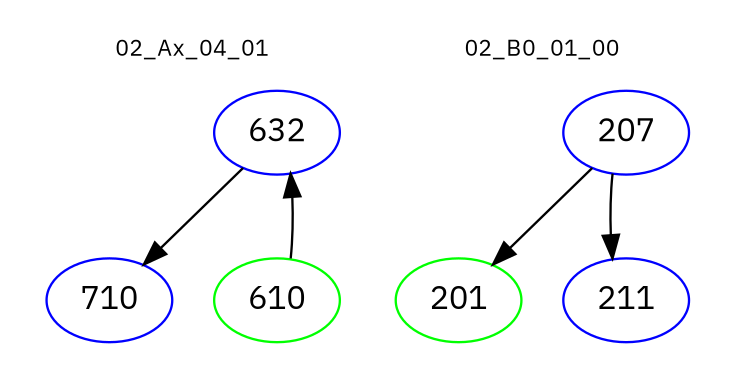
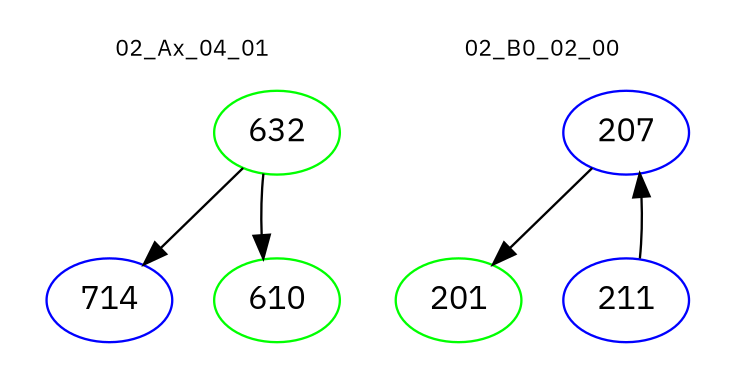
(542, 50) -> (542, 50)
(277, 133) -> (277, 133)
(611, 204) -> (642, 228)
(293, 228) -> (261, 204)
(109, 300) -> (109, 300)
